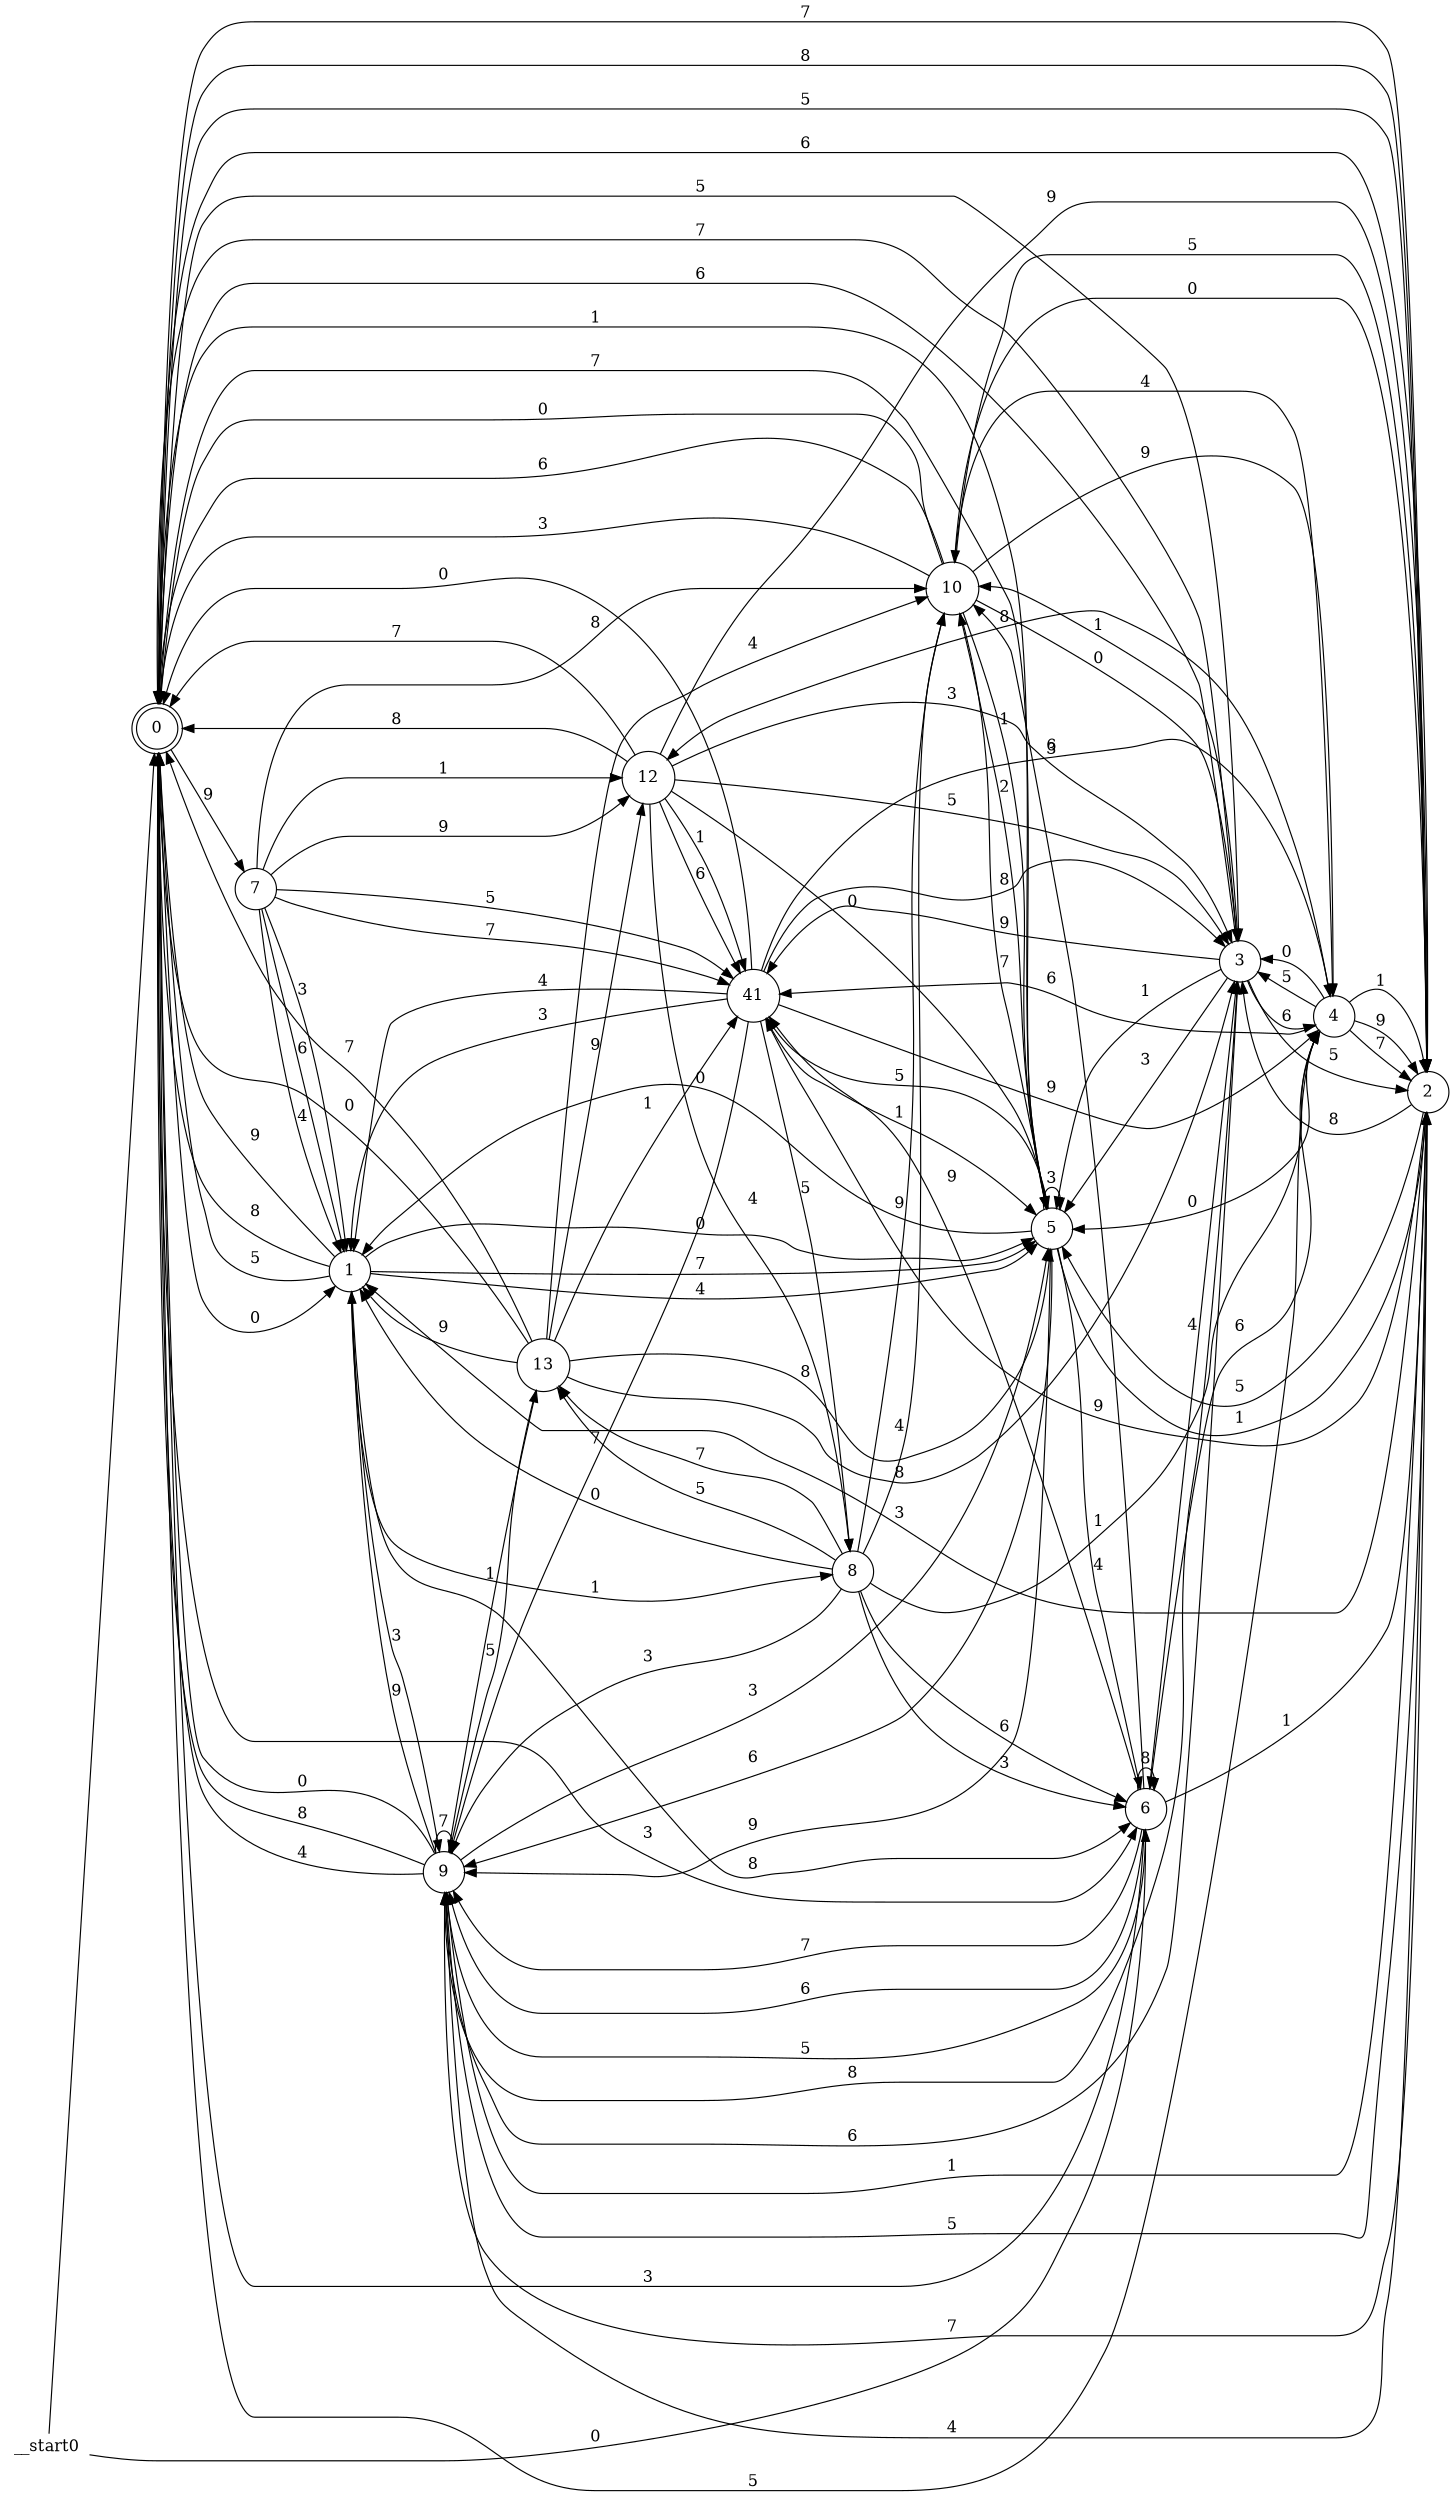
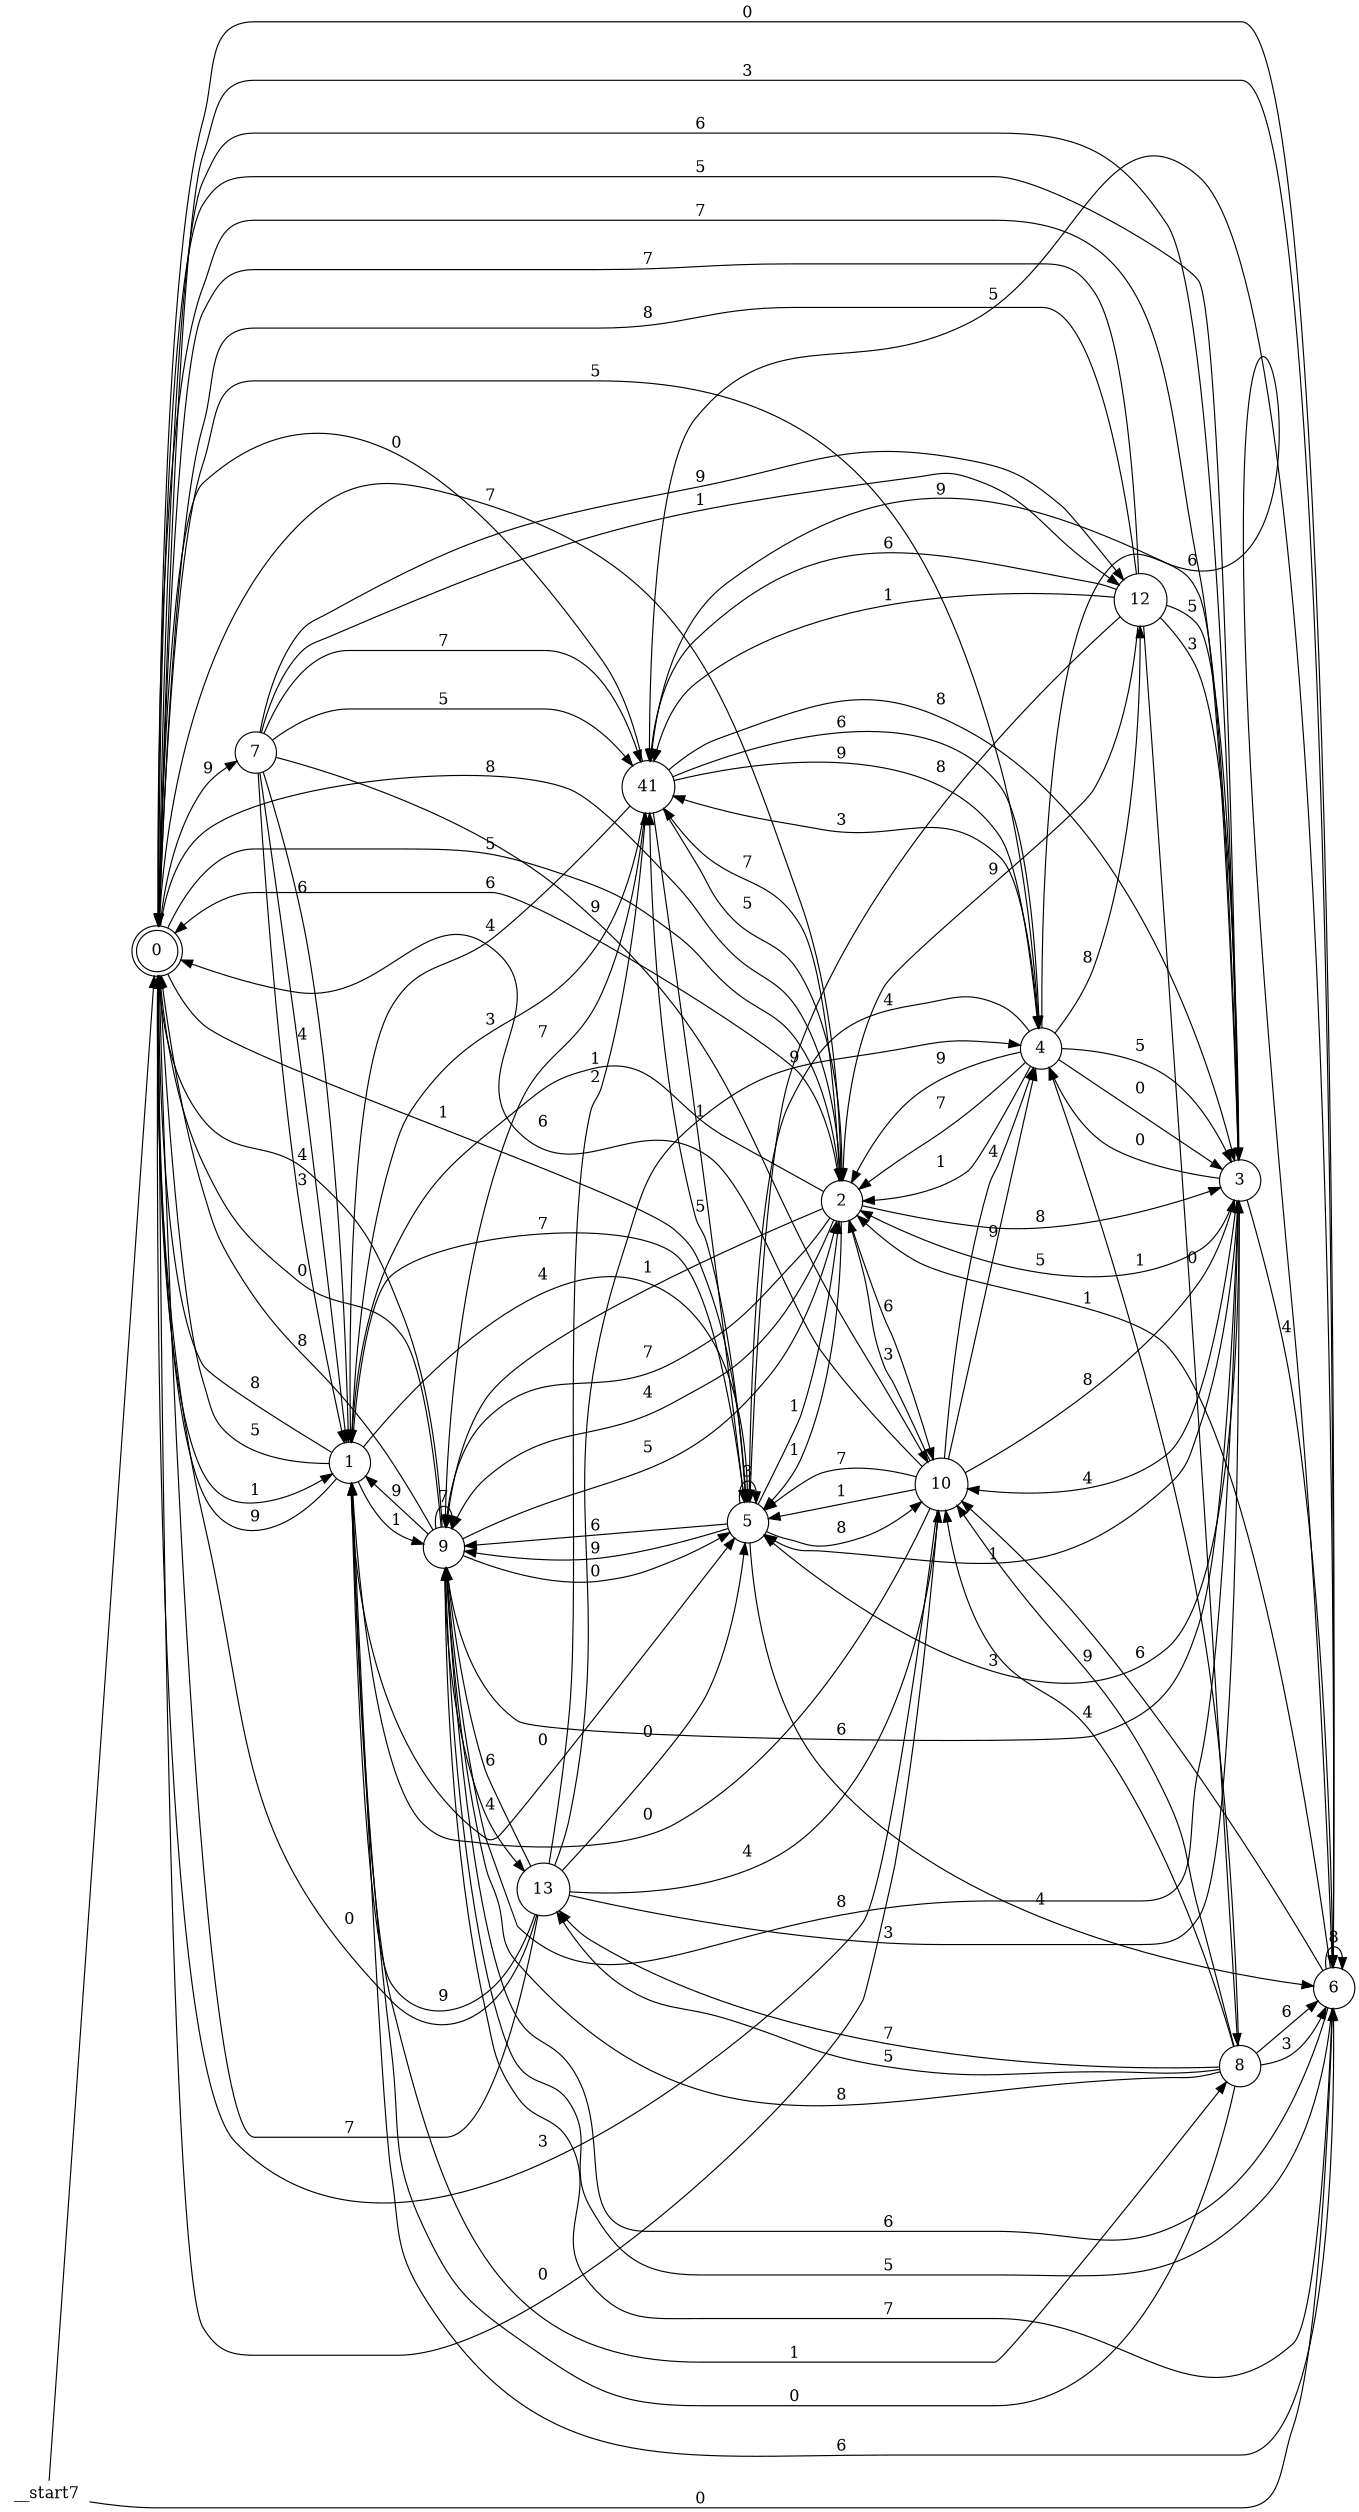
(1193, 246) -> (889, 1355)
(1193, 290) -> (889, 1307)
(824, 371) -> none
(596, 624) -> (596, 908)
(1099, 626) -> (1088, 1479)
(1099, 659) -> (1088, 1381)
(1052, 750) -> (1141, 1654)
(1005, 788) -> (842, 1529)
(853, 902) -> (942, 768)
(1052, 979) -> (842, 821)
(1287, 1017) -> (1141, 1141)
(595, 1077) -> (599, 1346)
(697, 1089) -> (609, 1843)
(648, 1104) -> (596, 1078)
(952, 1178) -> (994, 295)
(753, 1199) -> (1193, 1259)
(1193, 1203) -> (889, 1001)
(815, 1265) -> (795, 967)
(256, 1319) -> (256, 1491)
(1195, 1371) -> (1291, 1386)
(806, 1373) -> (648, 1733)
(1240, 1388) -> (795, 1451)
(1099, 1407) -> (748, 863)
(900, 1474) -> (889, 1934)
(900, 1514) -> (596, 1059)
(491, 1575) -> (491, 1805)
(397, 1637) -> (397, 1521)
(491, 1651) -> (491, 1762)
(648, 1657) -> (842, 2095)
(753, 1692) -> (596, 1572)
(753, 1865) -> (842, 2446)
(648, 2278) -> (748, 13)
(47, 2447) -> (47, 2494)
